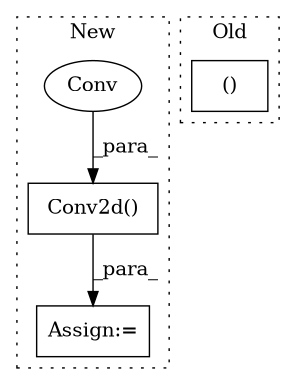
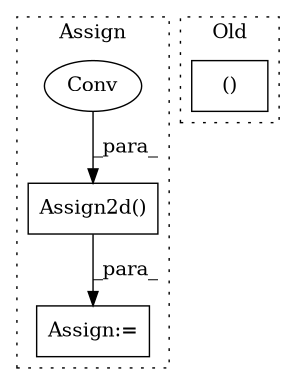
(93, 33) -> (93, 33)
(93, 209) -> (93, 209)
